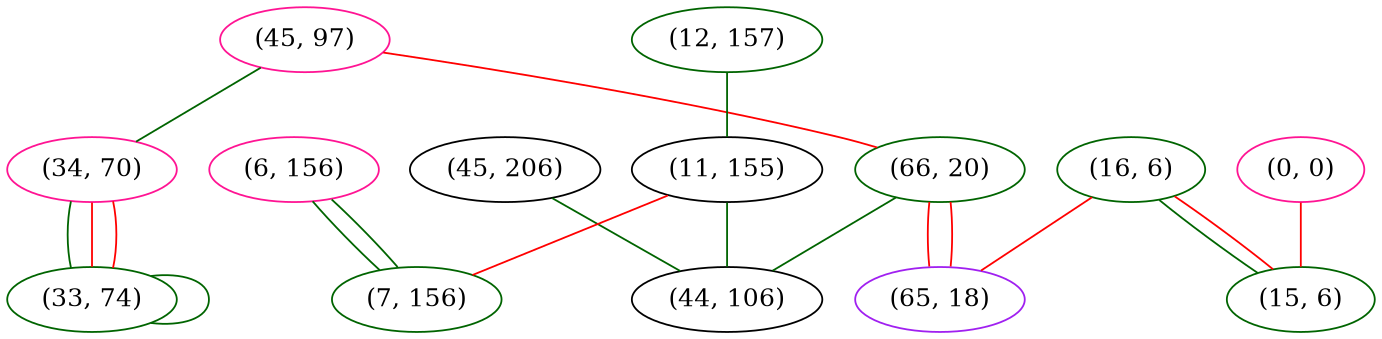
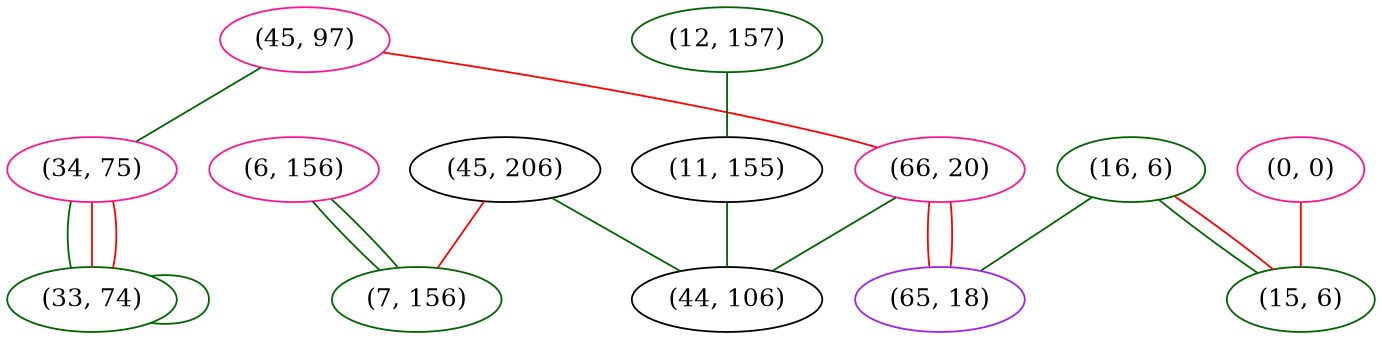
(92, 170) -> (92, 170)
(940, 170) -> (940, 170)
(1037, 234) -> (1037, 234)
(570, 235) -> (461, 235)
